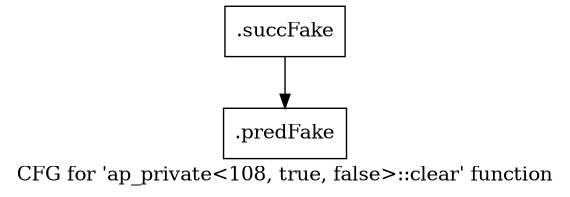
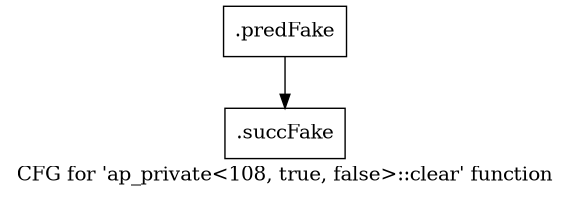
(285, 76) -> (285, 76)
